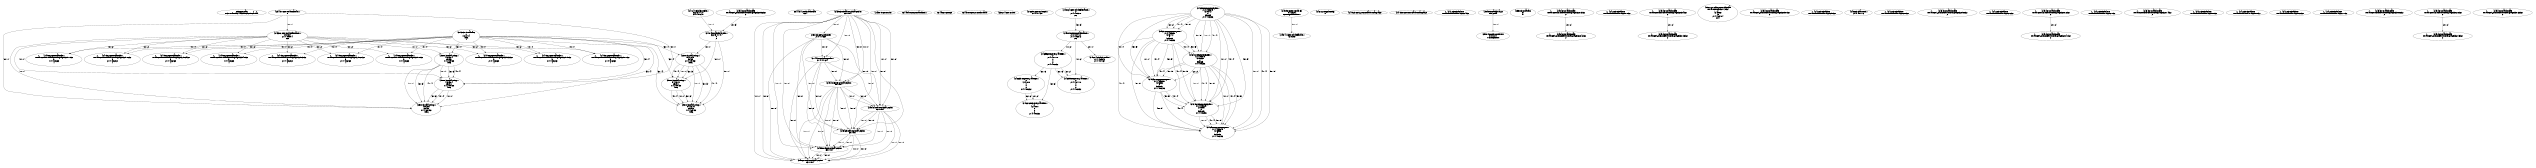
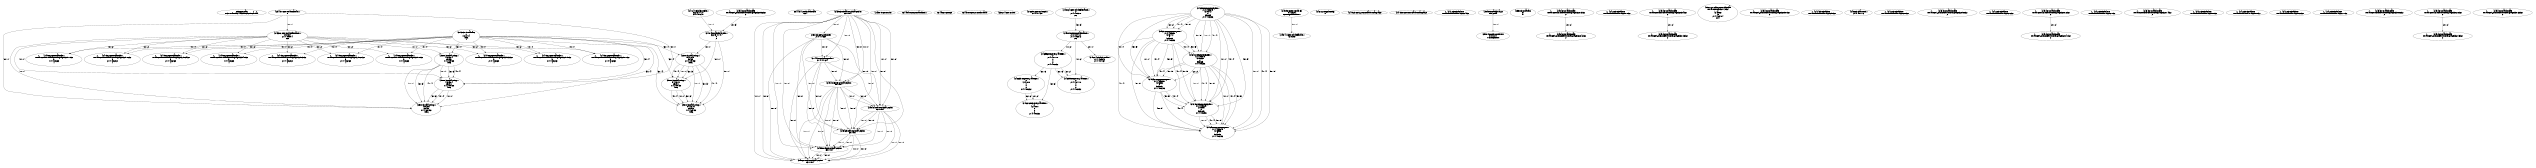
(1822, 13) -> (1822, 13)
